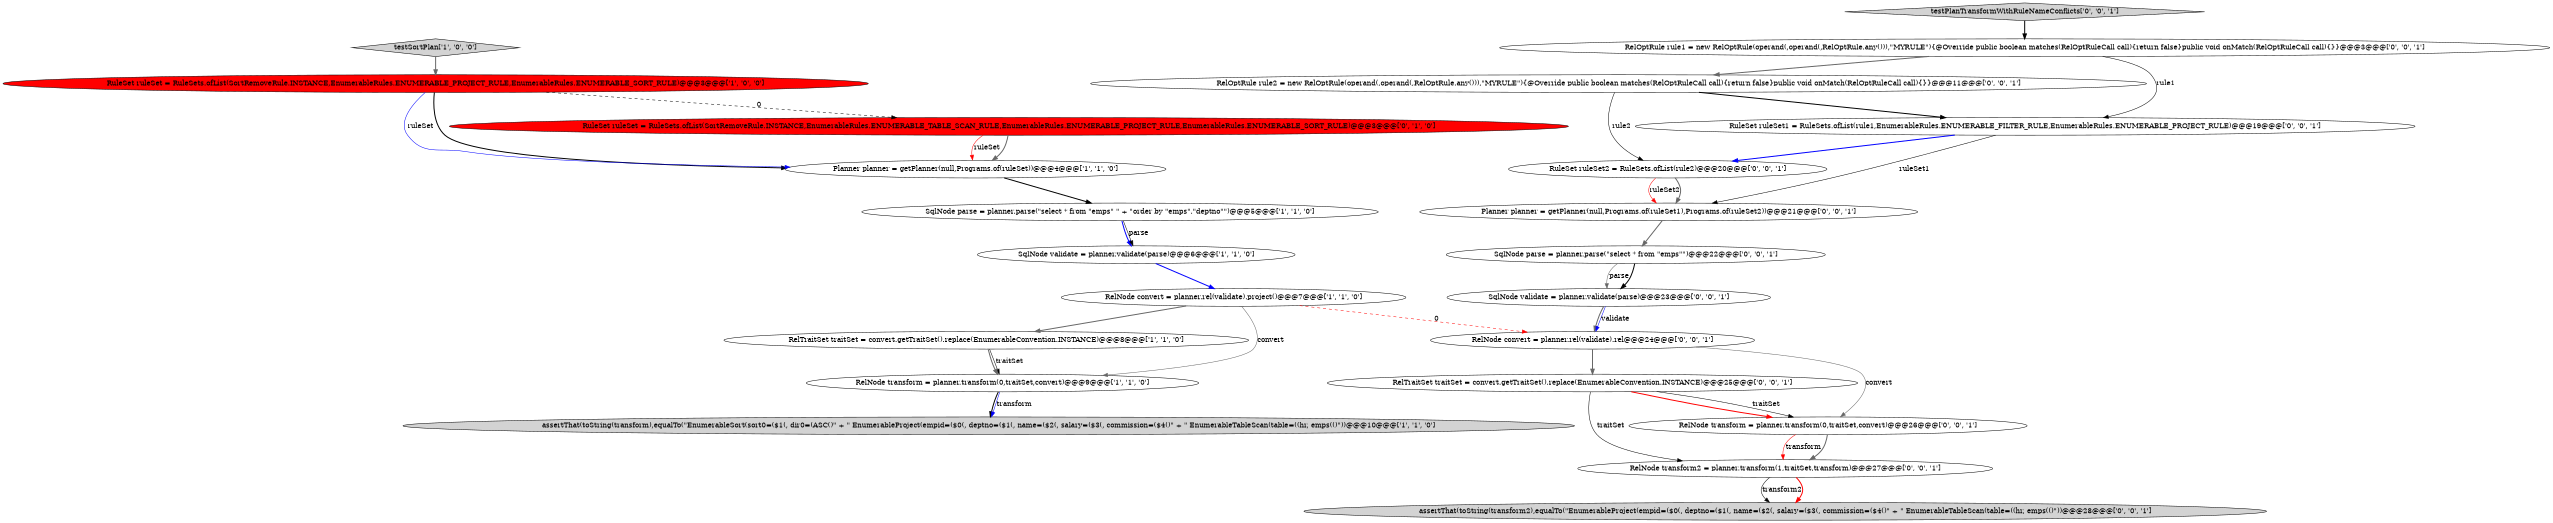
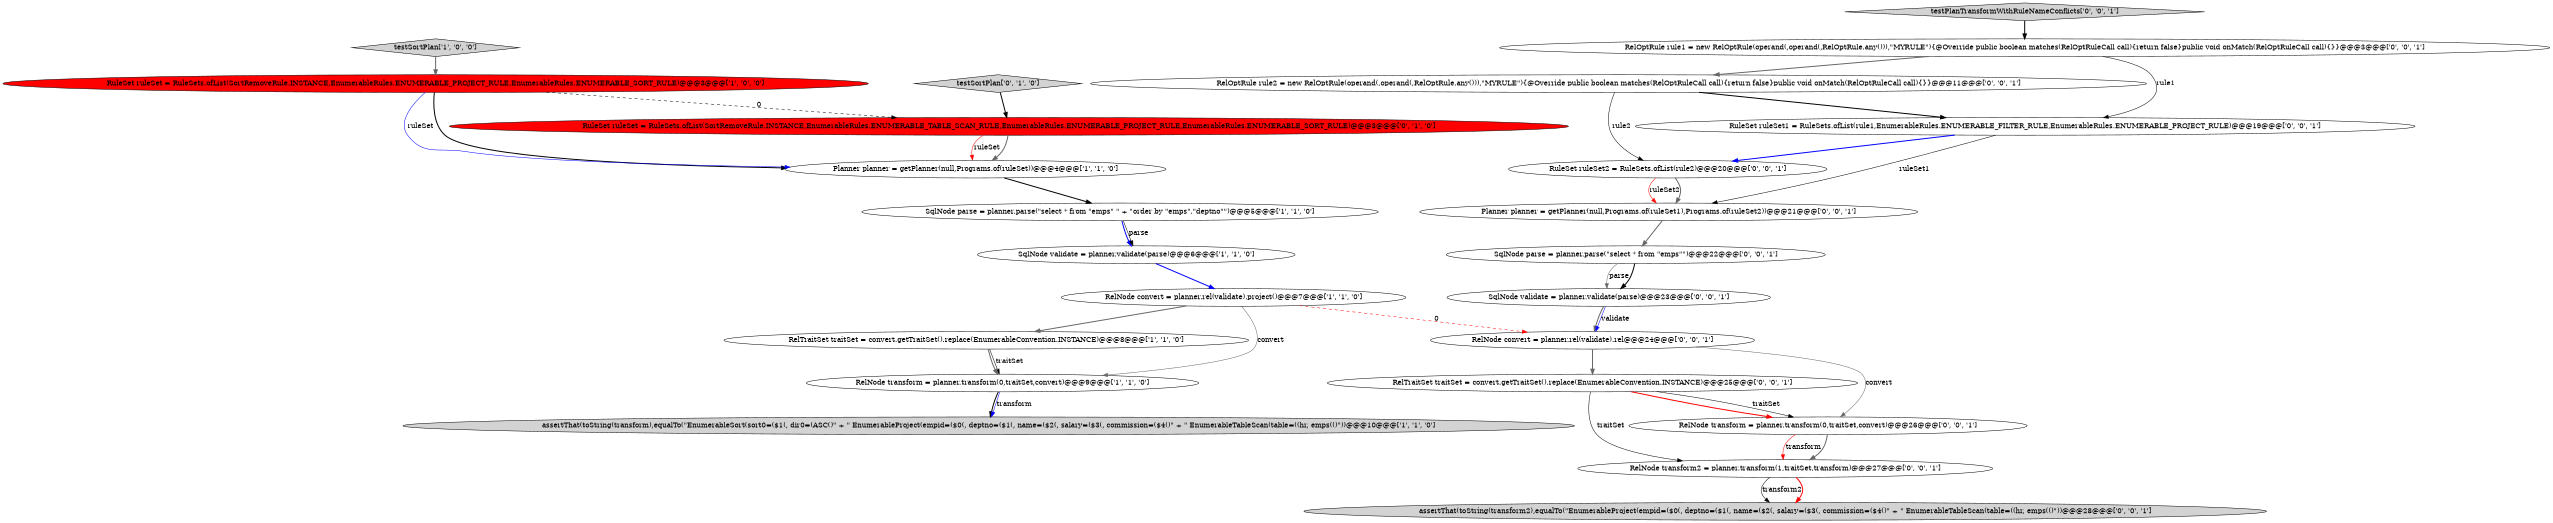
none -> (998, 84)
